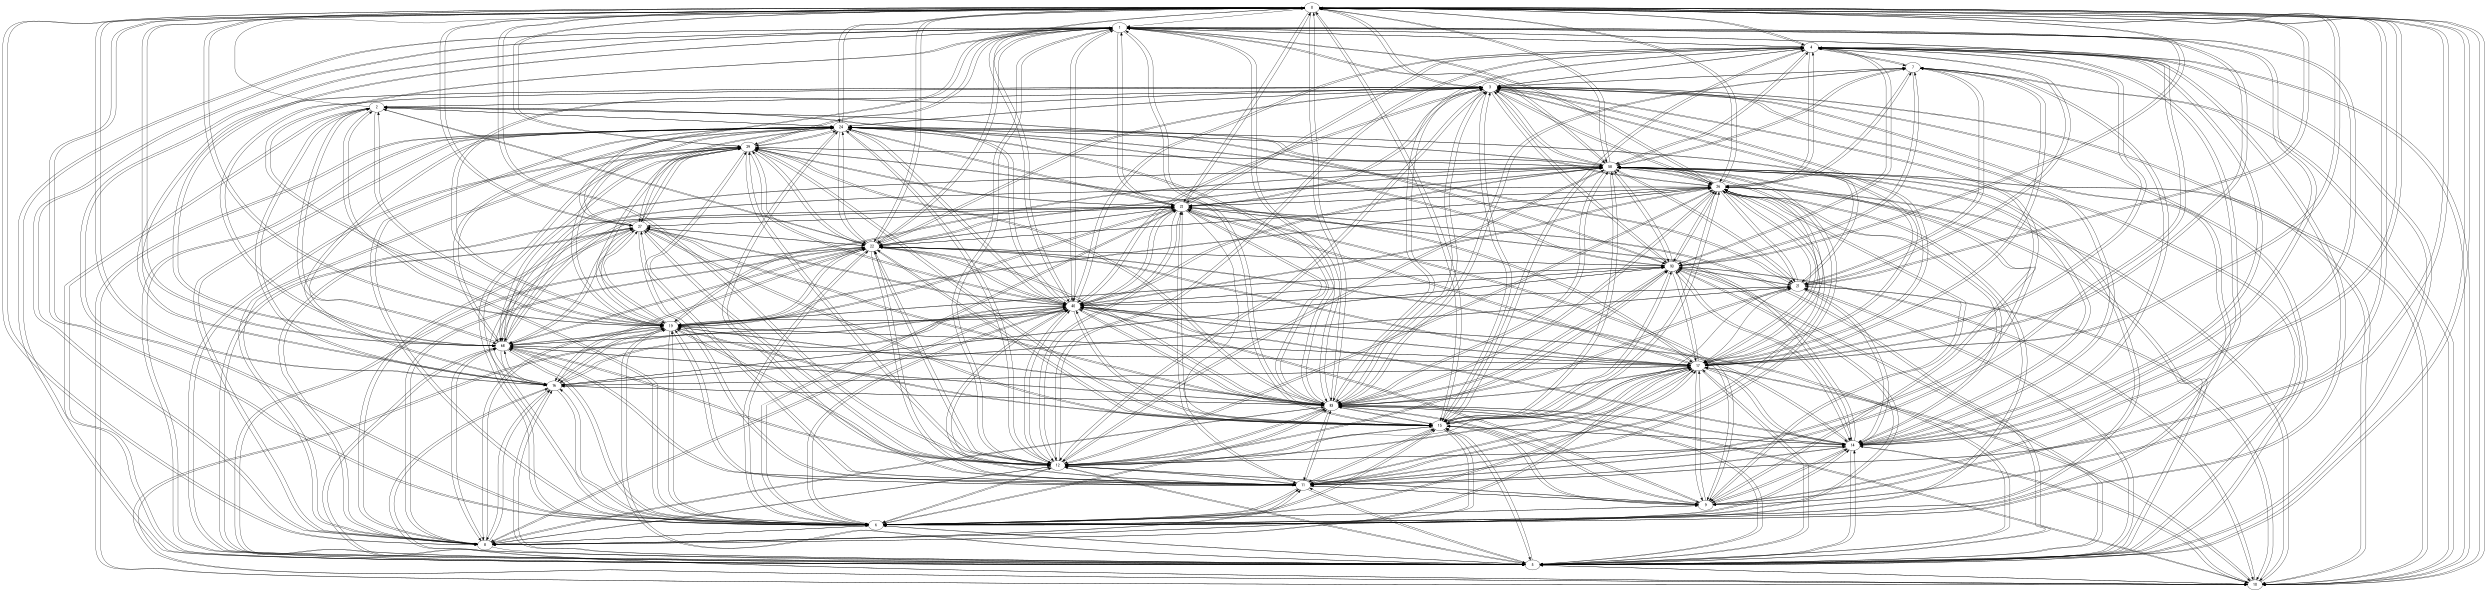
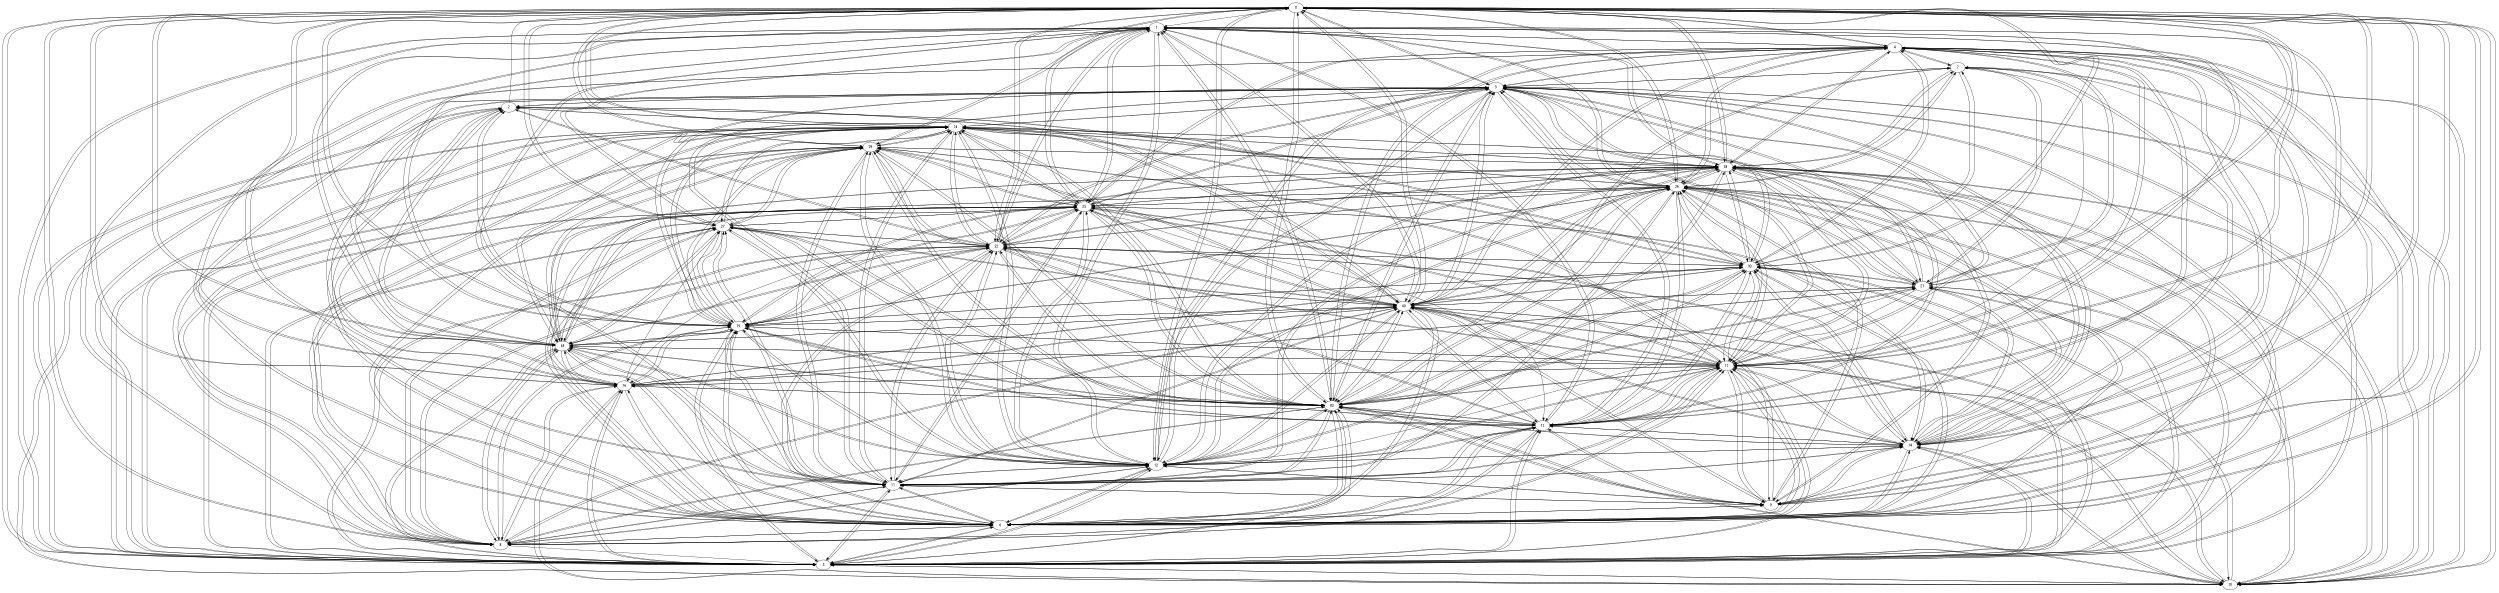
(1396, 254) -> none
(1989, 263) -> (2234, 336)
(704, 304) -> (668, 305)
